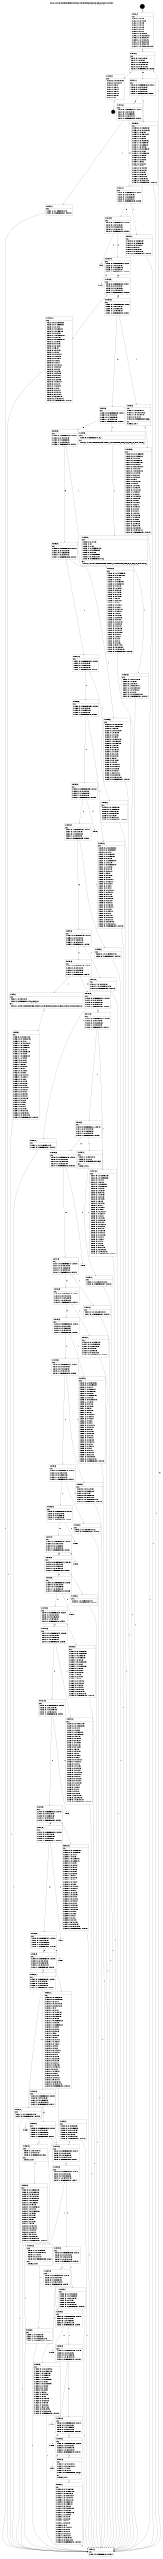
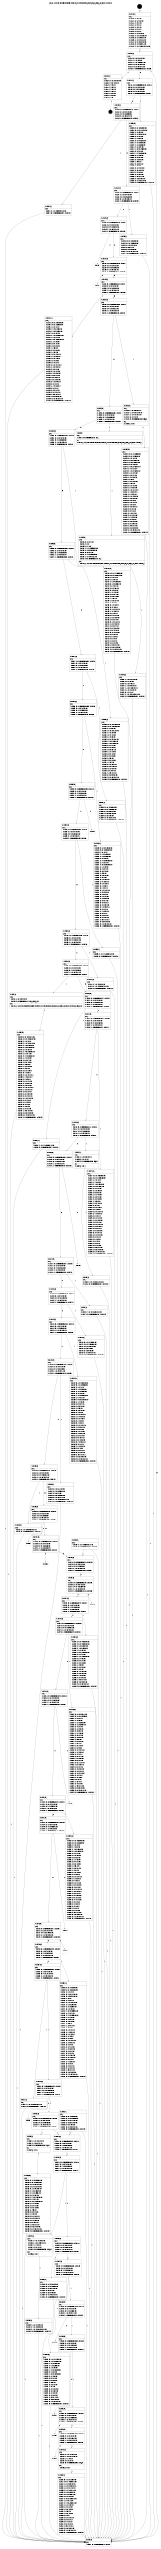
(76, 1583) -> (83, 1552)
